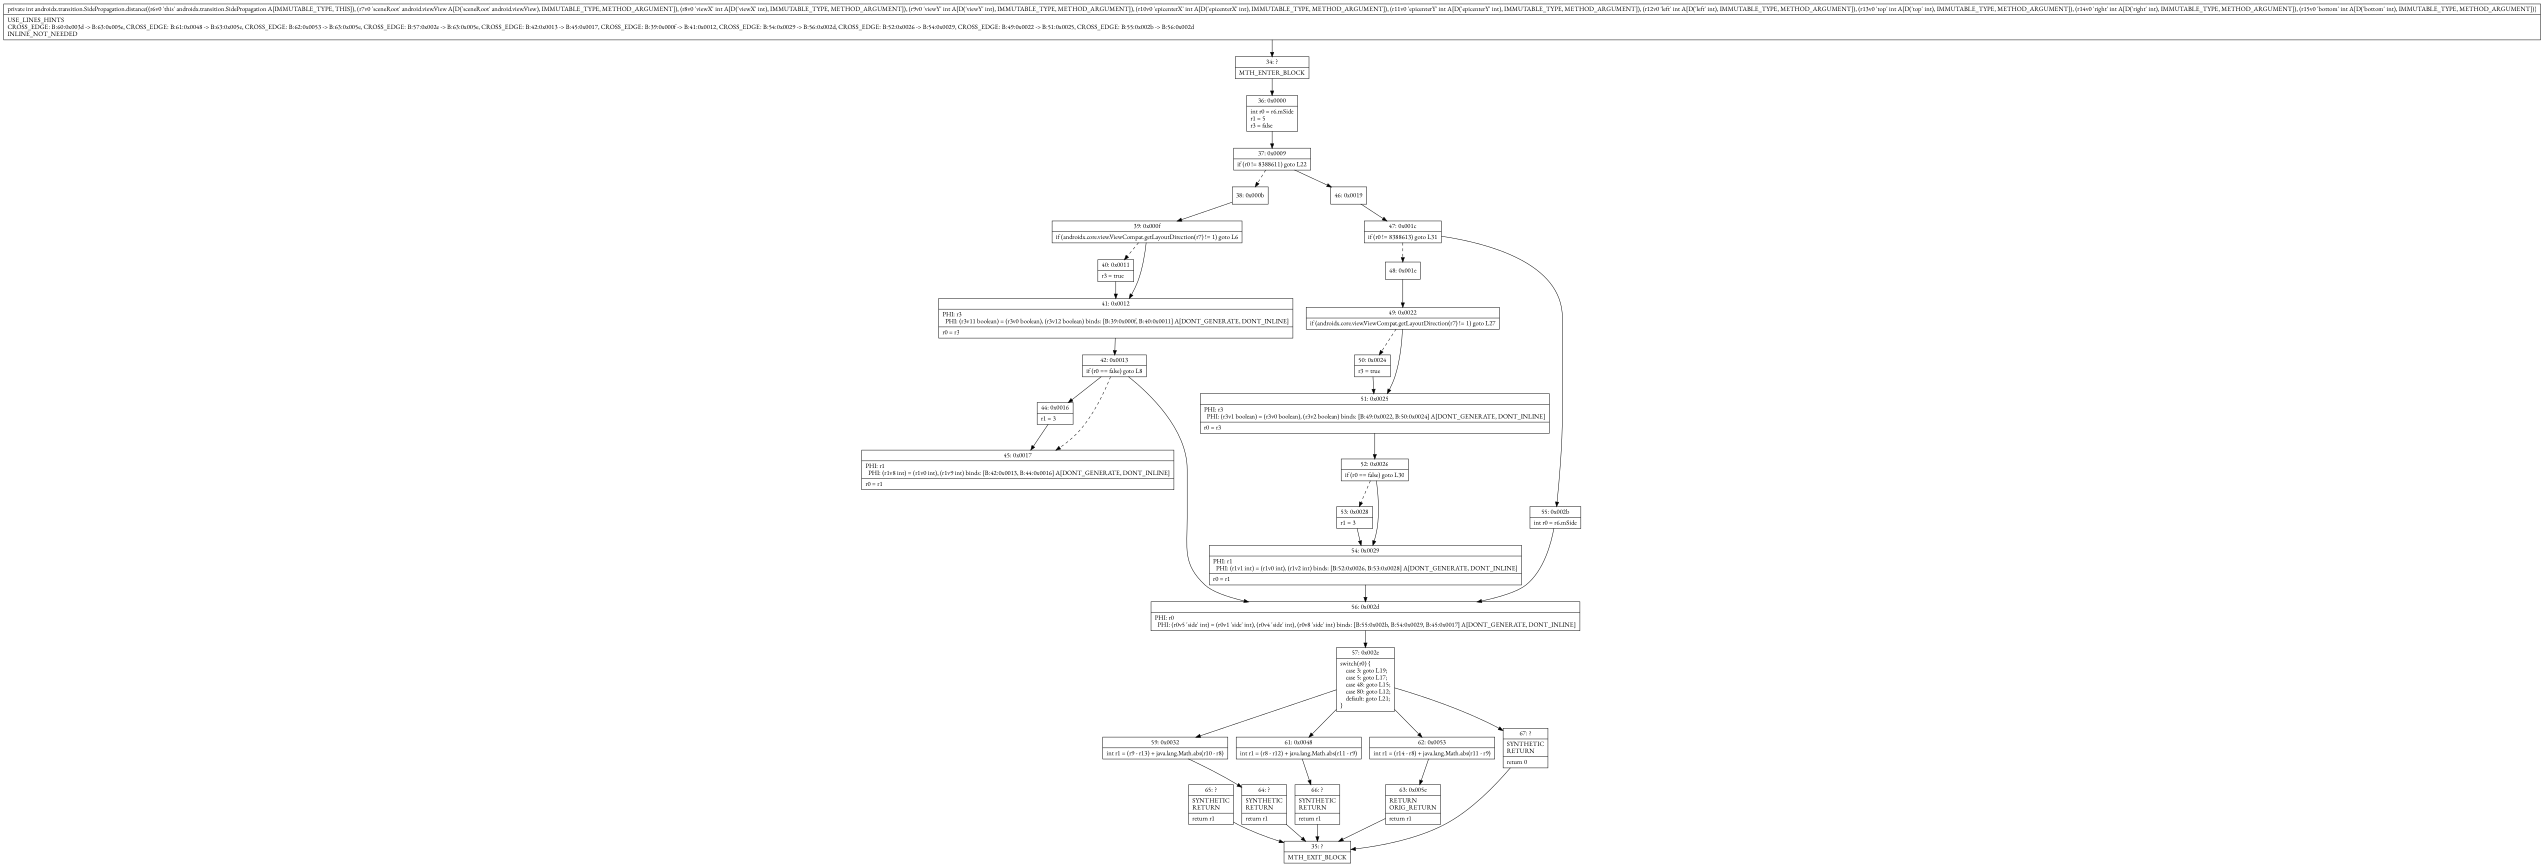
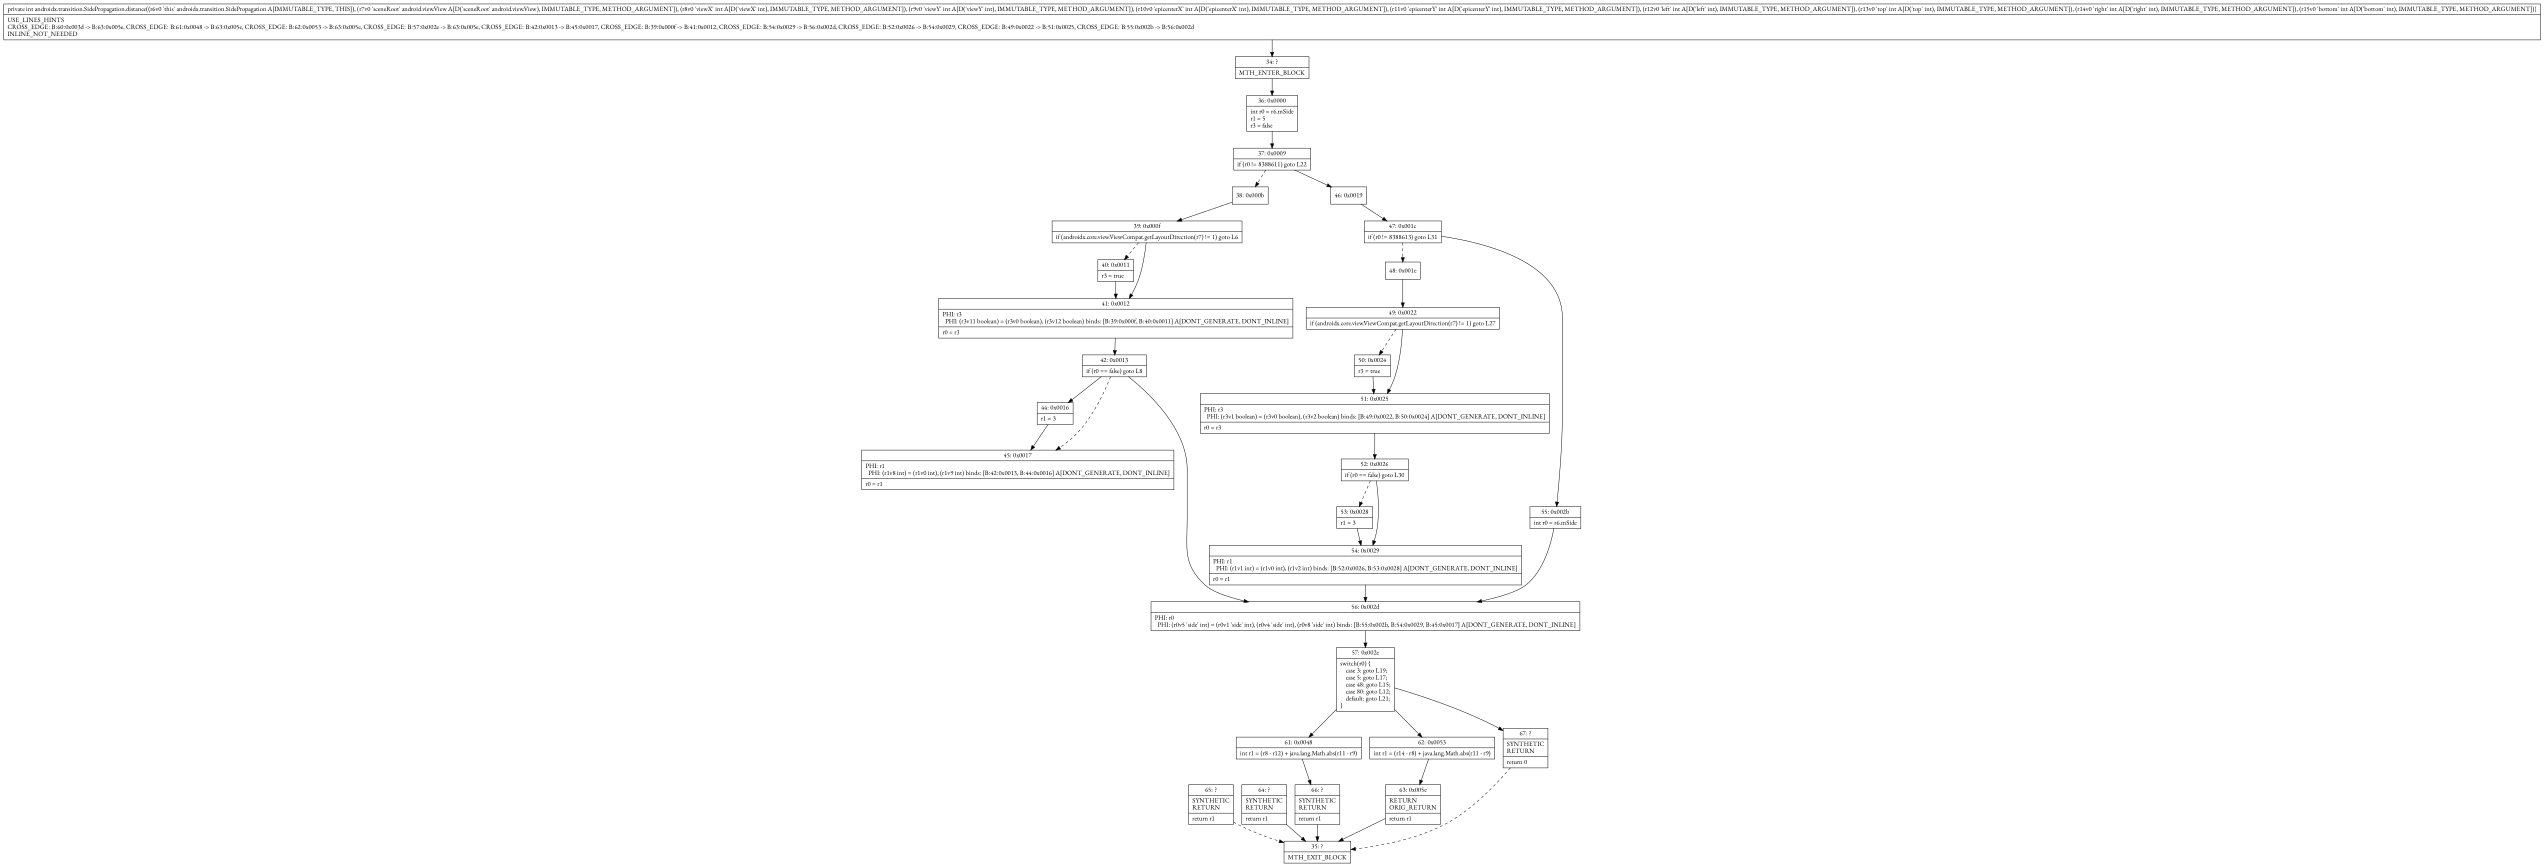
(1165, 748) -> none
(1442, 826) -> (1442, 826)
(1256, 833) -> (1256, 833)
